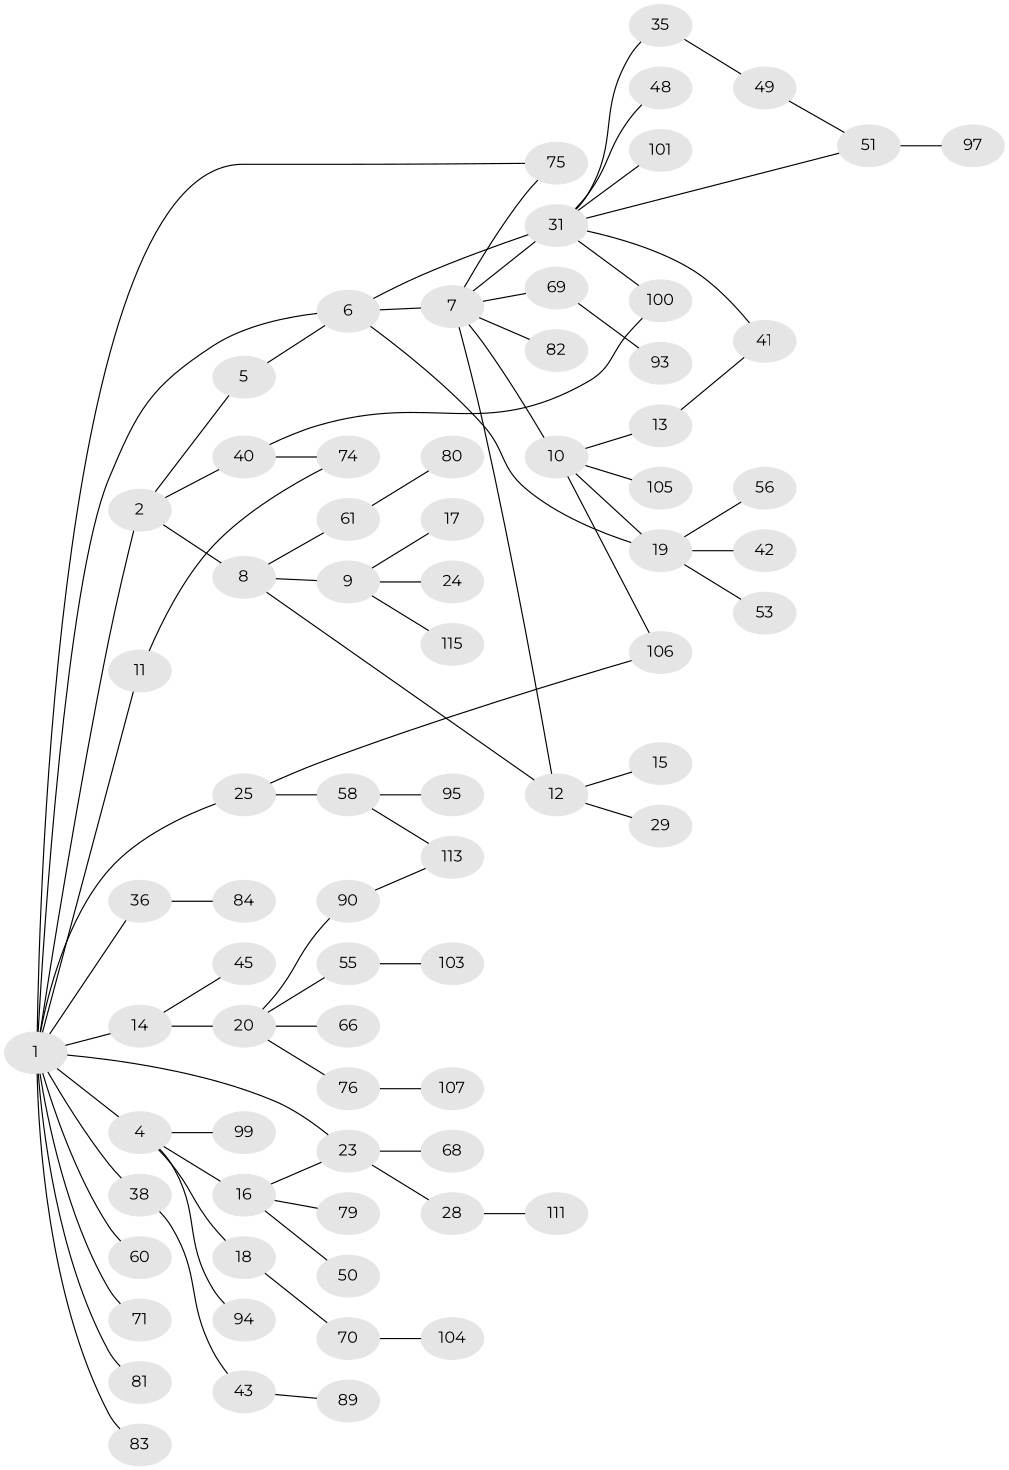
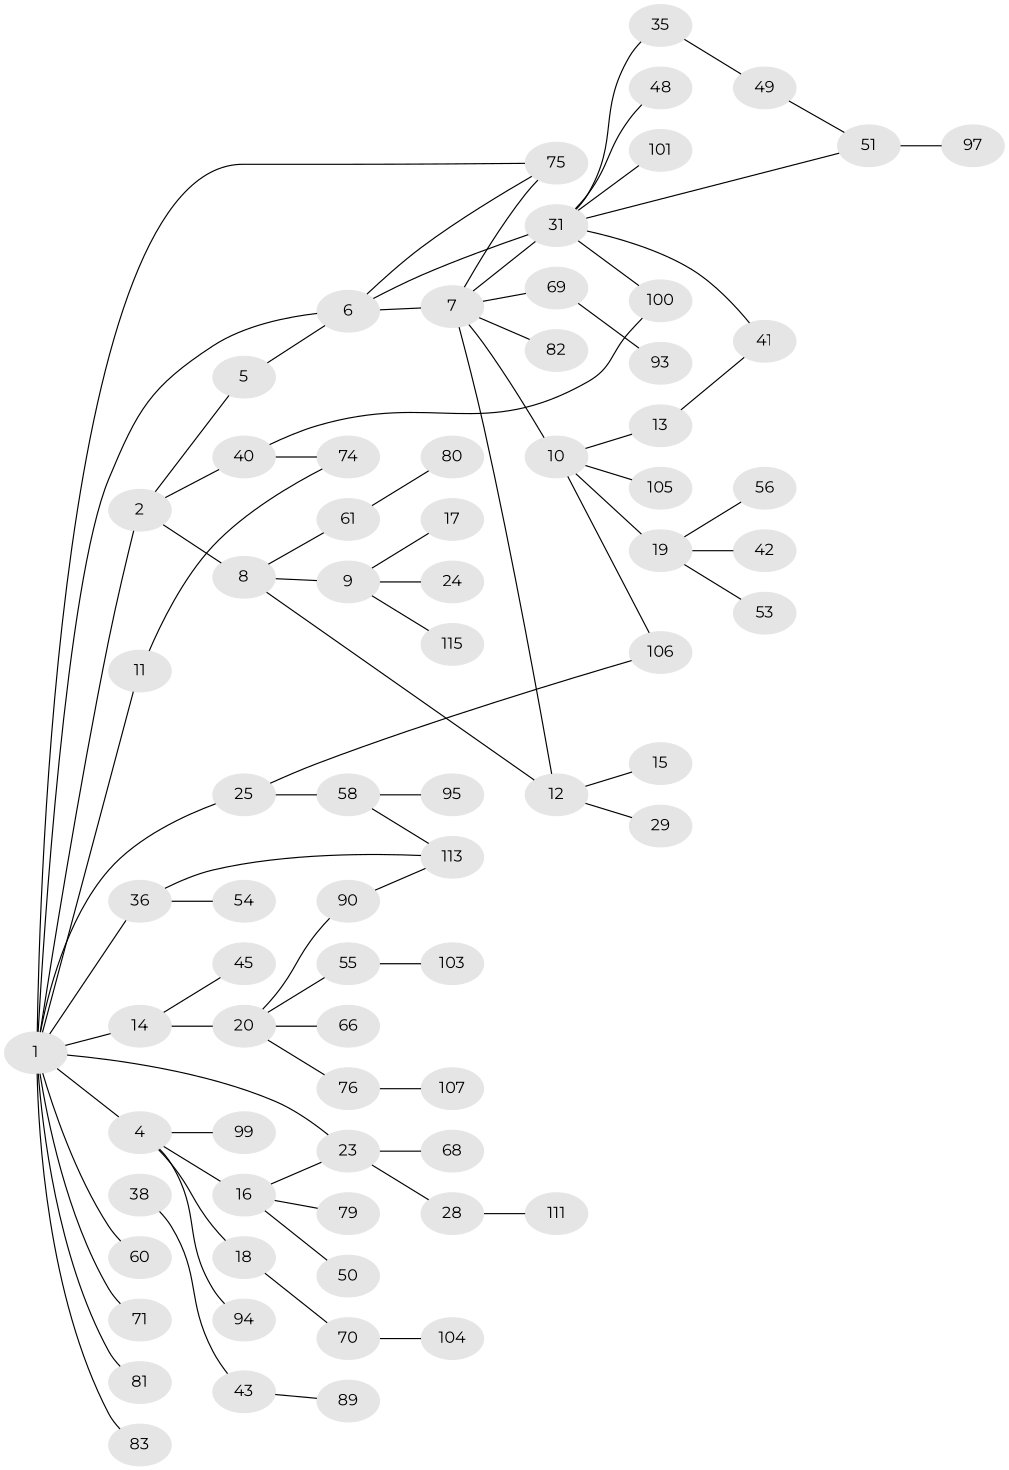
(496, 444) -> (446, 230)
none -> (291, 858)
(244, 901) -> (244, 901)
(82, 1127) -> none
